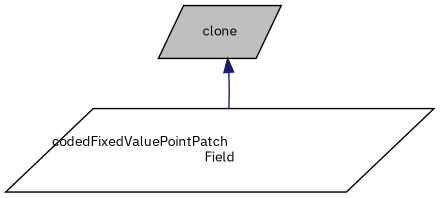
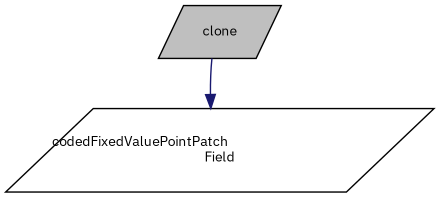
(229, 90) -> (211, 76)
